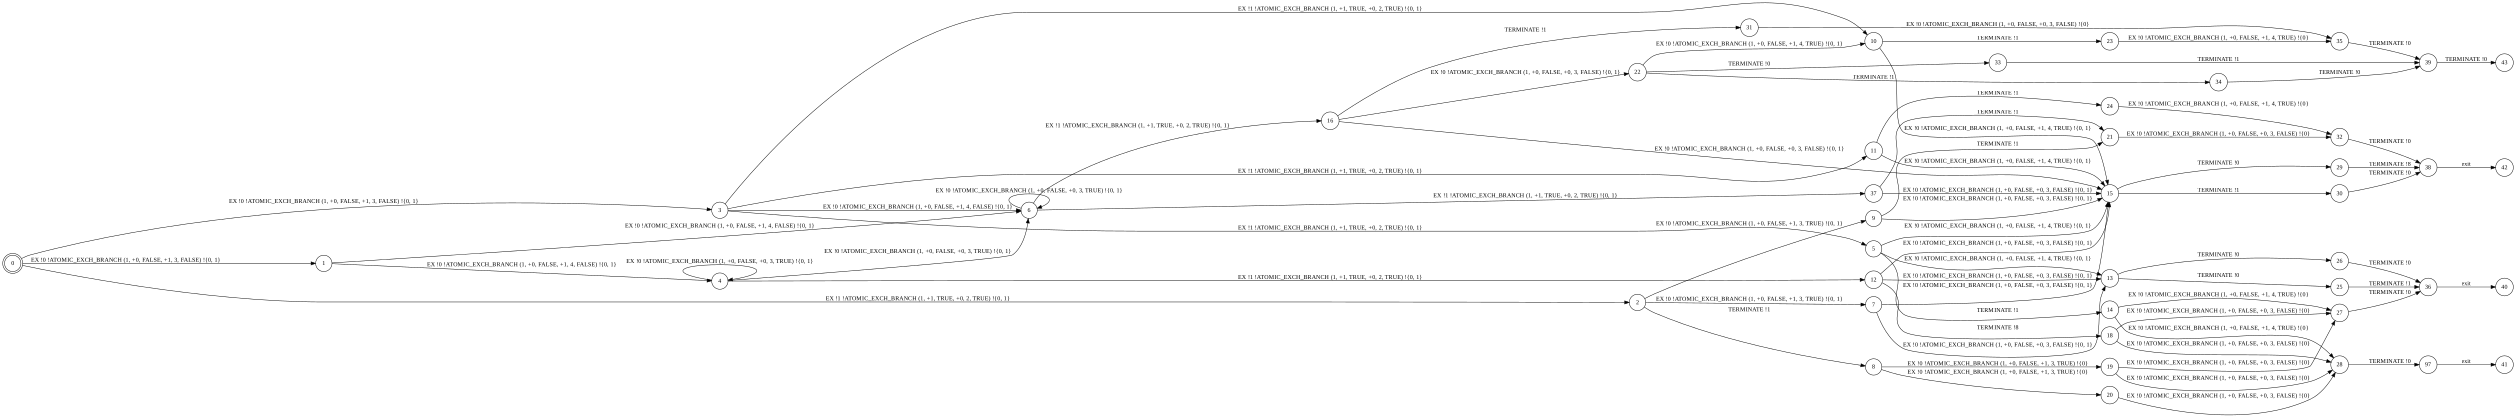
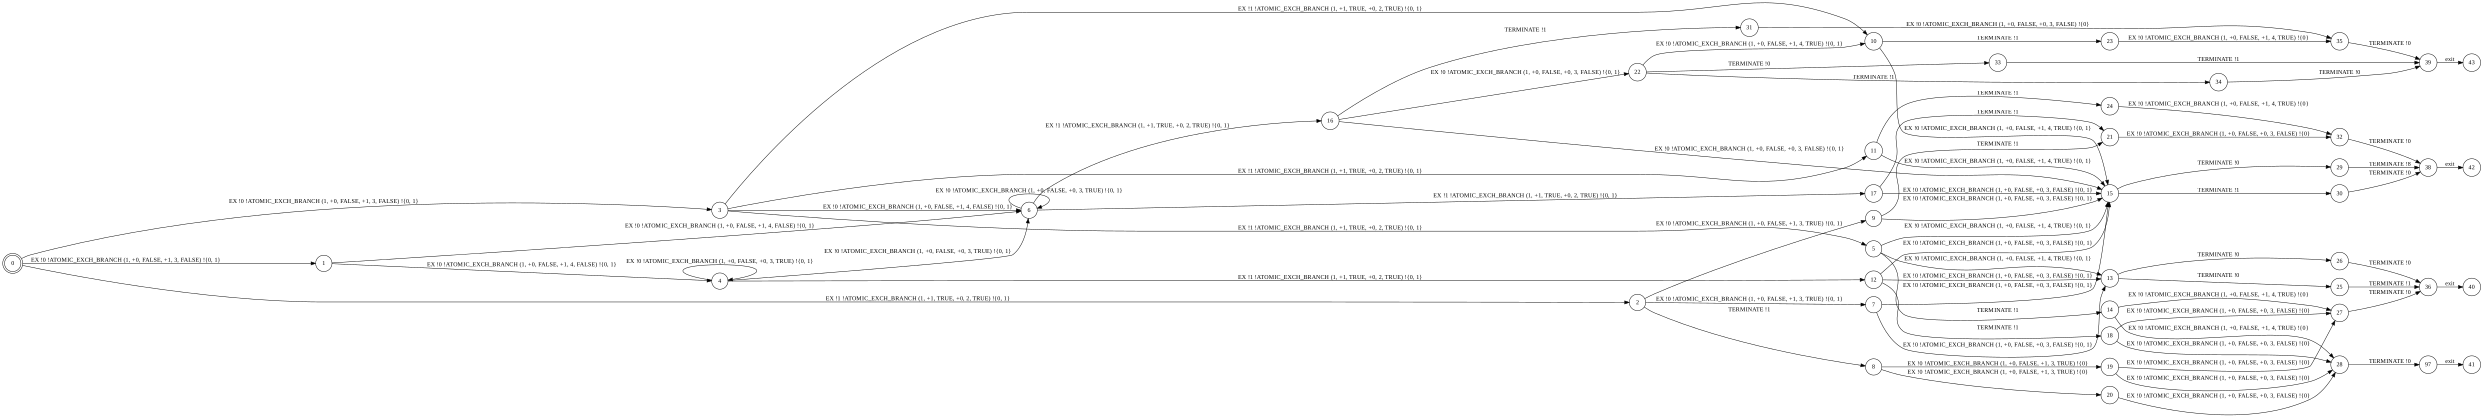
(2466, 59) -> (2450, 59)
(1874, 193) -> (1874, 193)
(1998, 328) -> (1998, 328)
